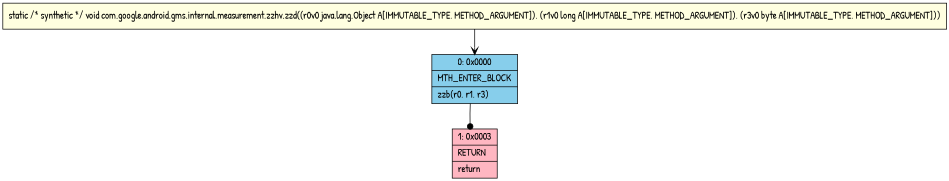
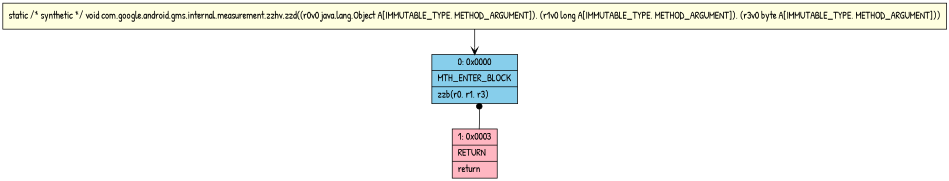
(470, 114) -> (479, 119)
